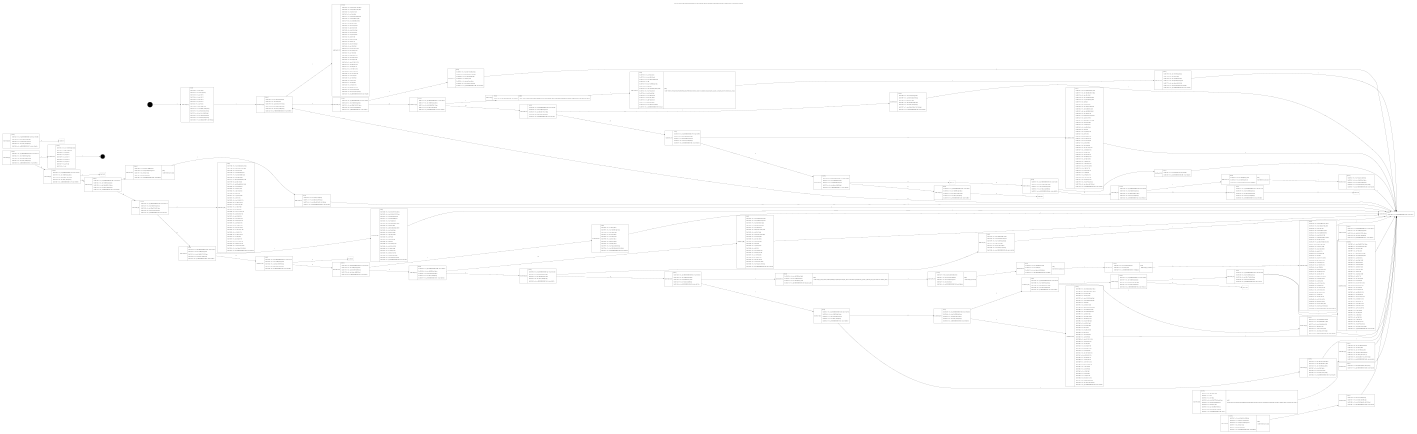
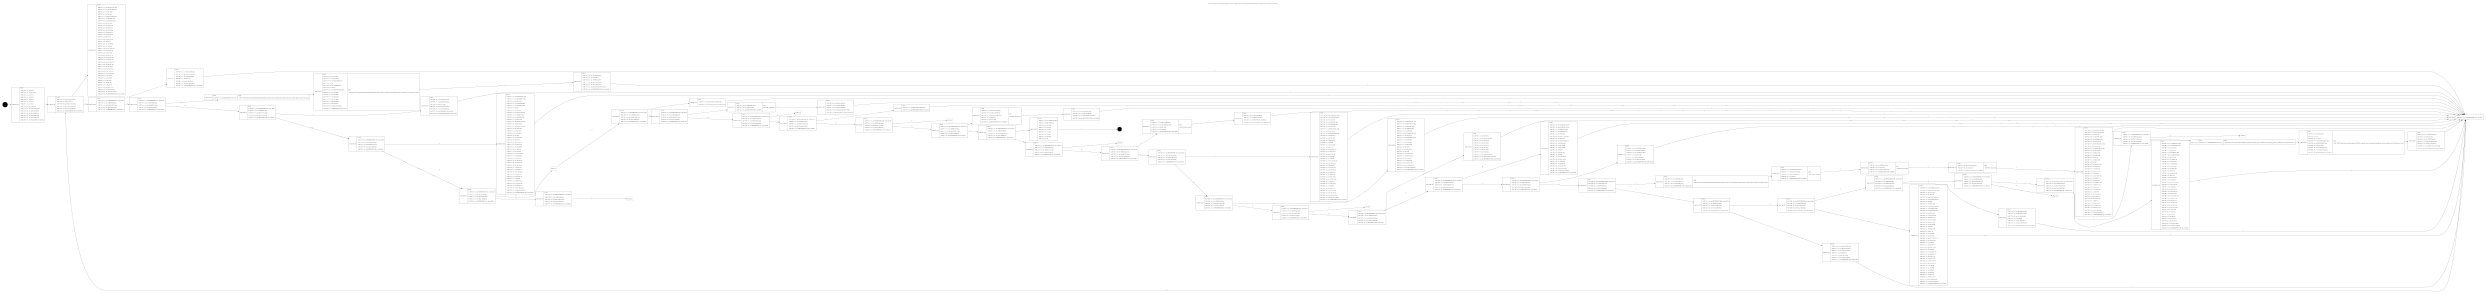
none -> (798, 123)
none -> (950, 131)
none -> (2243, 136)
none -> (2243, 142)
